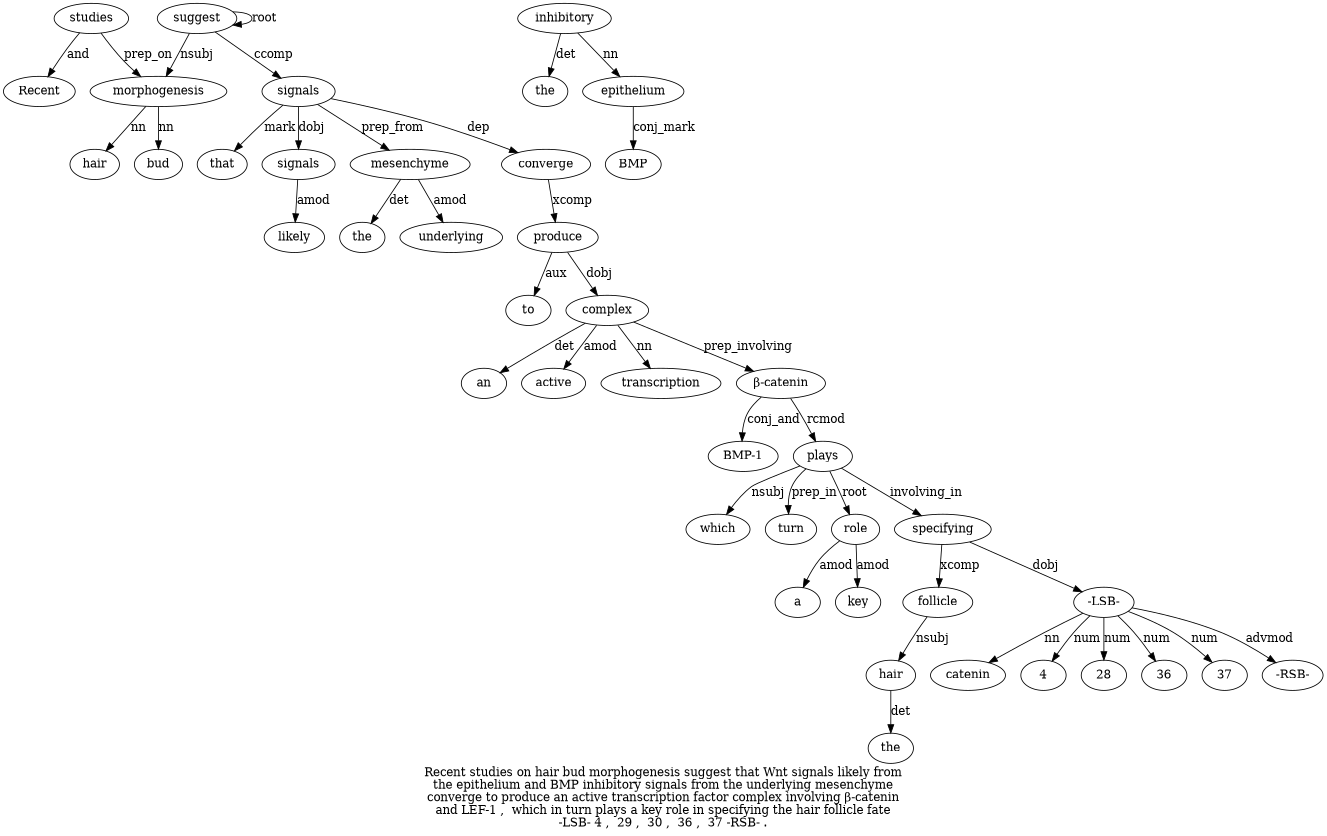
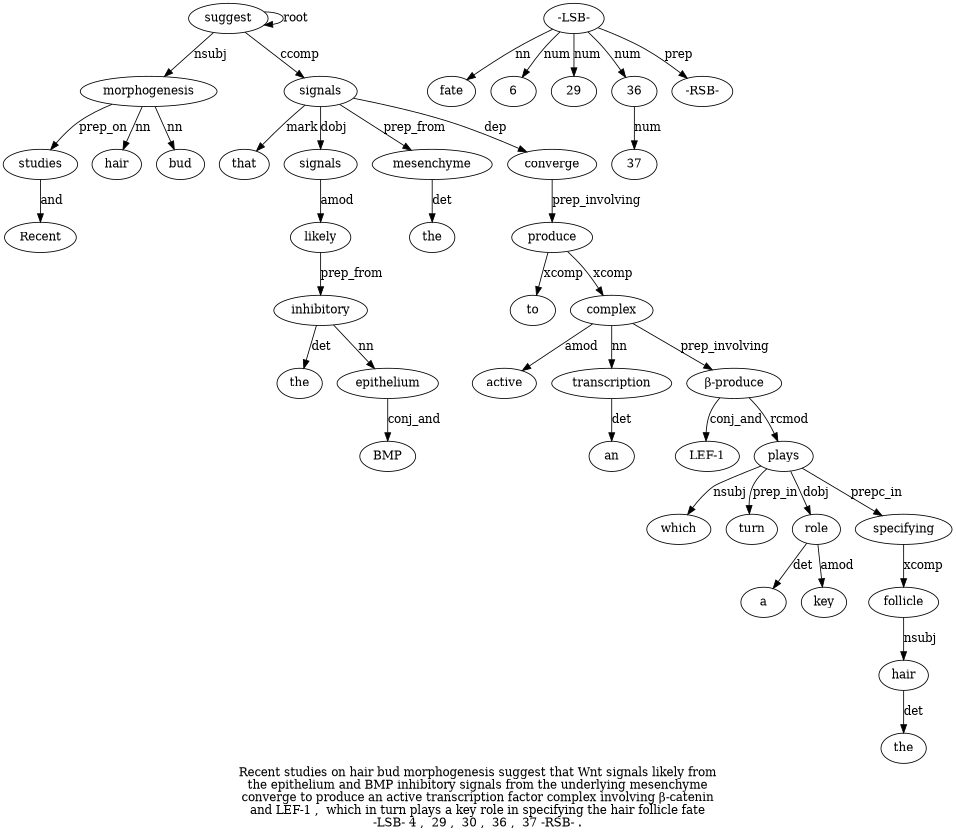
(117, 53) -> (82, 120)
(664, 128) -> (414, 420)
(572, 201) -> (597, 201)
(451, 237) -> none
none -> (321, 270)
(556, 274) -> (563, 274)
(599, 274) -> (613, 274)
(546, 345) -> (612, 416)
(781, 383) -> (734, 383)
(743, 456) -> (707, 456)
(855, 493) -> (816, 493)
(926, 493) -> (876, 493)
(1022, 565) -> none
(836, 566) -> (803, 566)
(1169, 630) -> (634, 124)
(1270, 639) -> (679, 55)
(968, 675) -> (451, 91)
(1043, 675) -> (514, 91)
(1104, 675) -> (574, 91)
